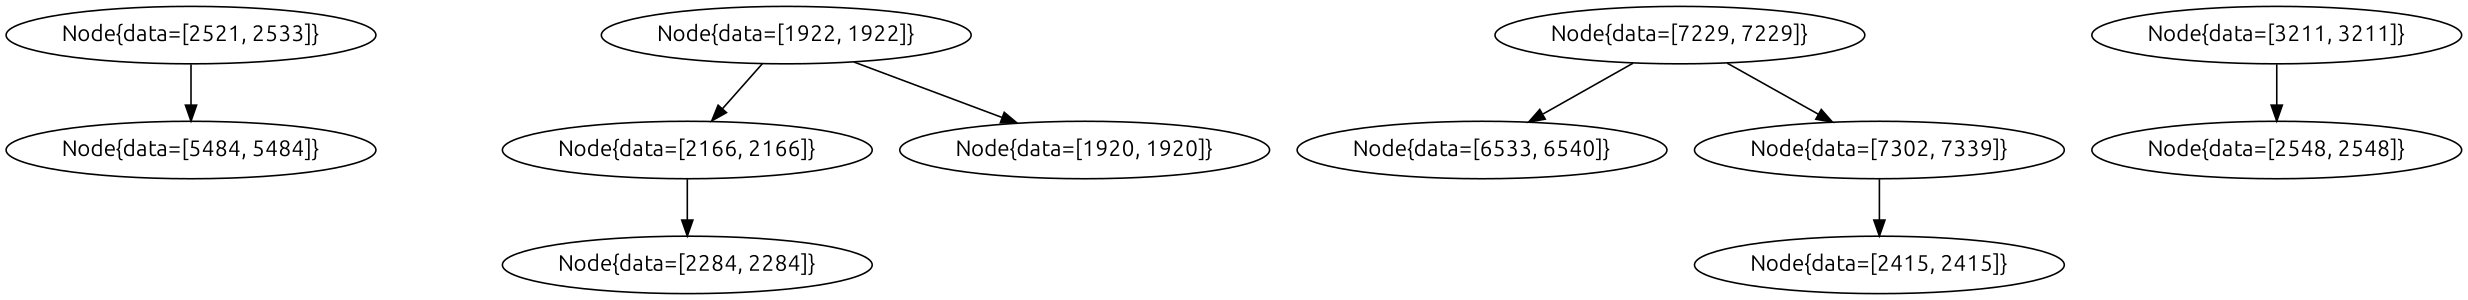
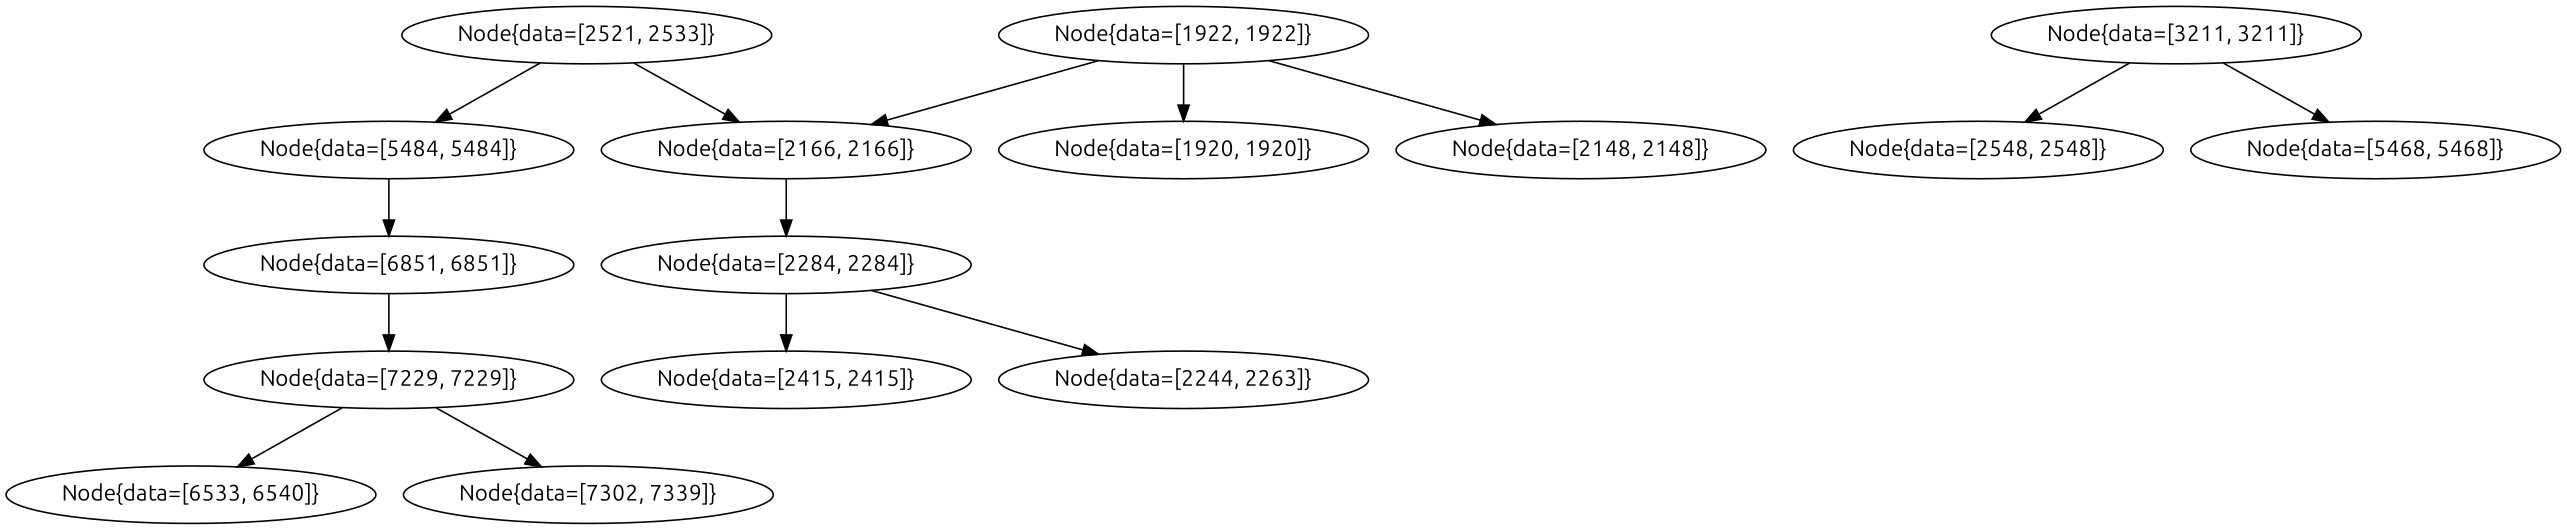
none -> (680, 89)
none -> (1581, 150)
none -> (2376, 150)
(1879, 200) -> (786, 315)
none -> (389, 265)
none -> (1184, 380)
